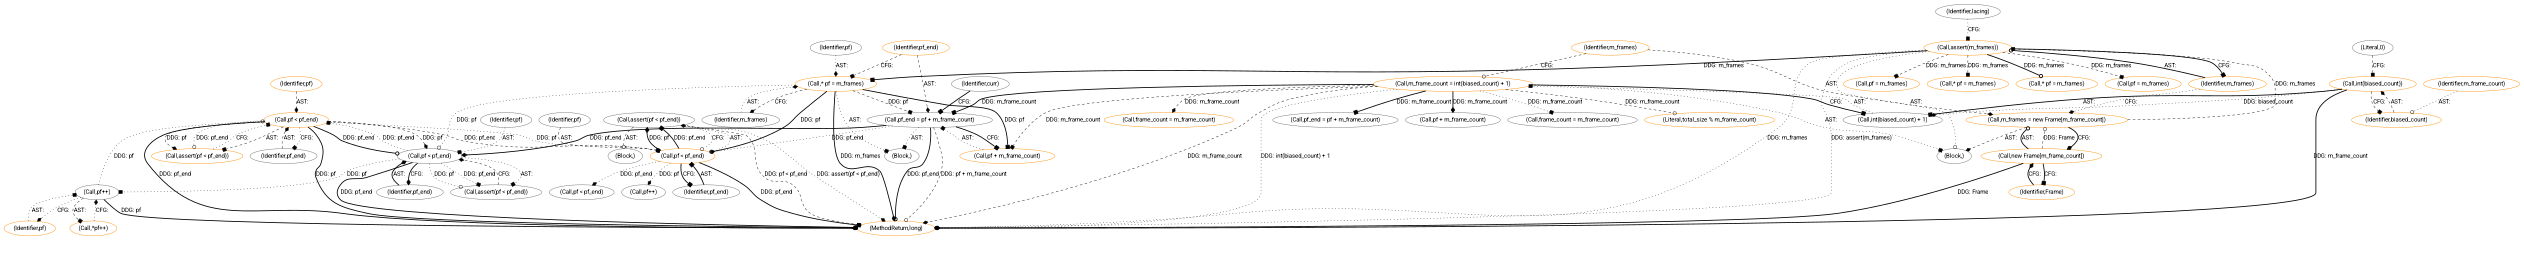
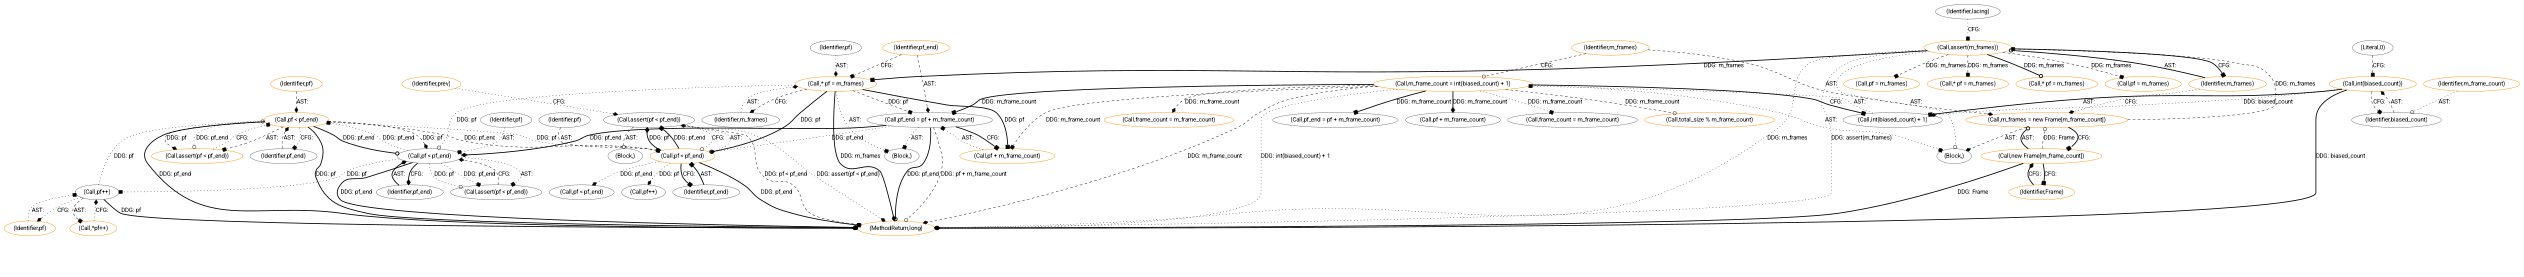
none -> (431, 84)
(980, 84) -> none
(1710, 120) -> (1710, 120)
(2396, 120) -> (2396, 120)
(2078, 136) -> (2078, 136)
(2341, 156) -> (2341, 156)
